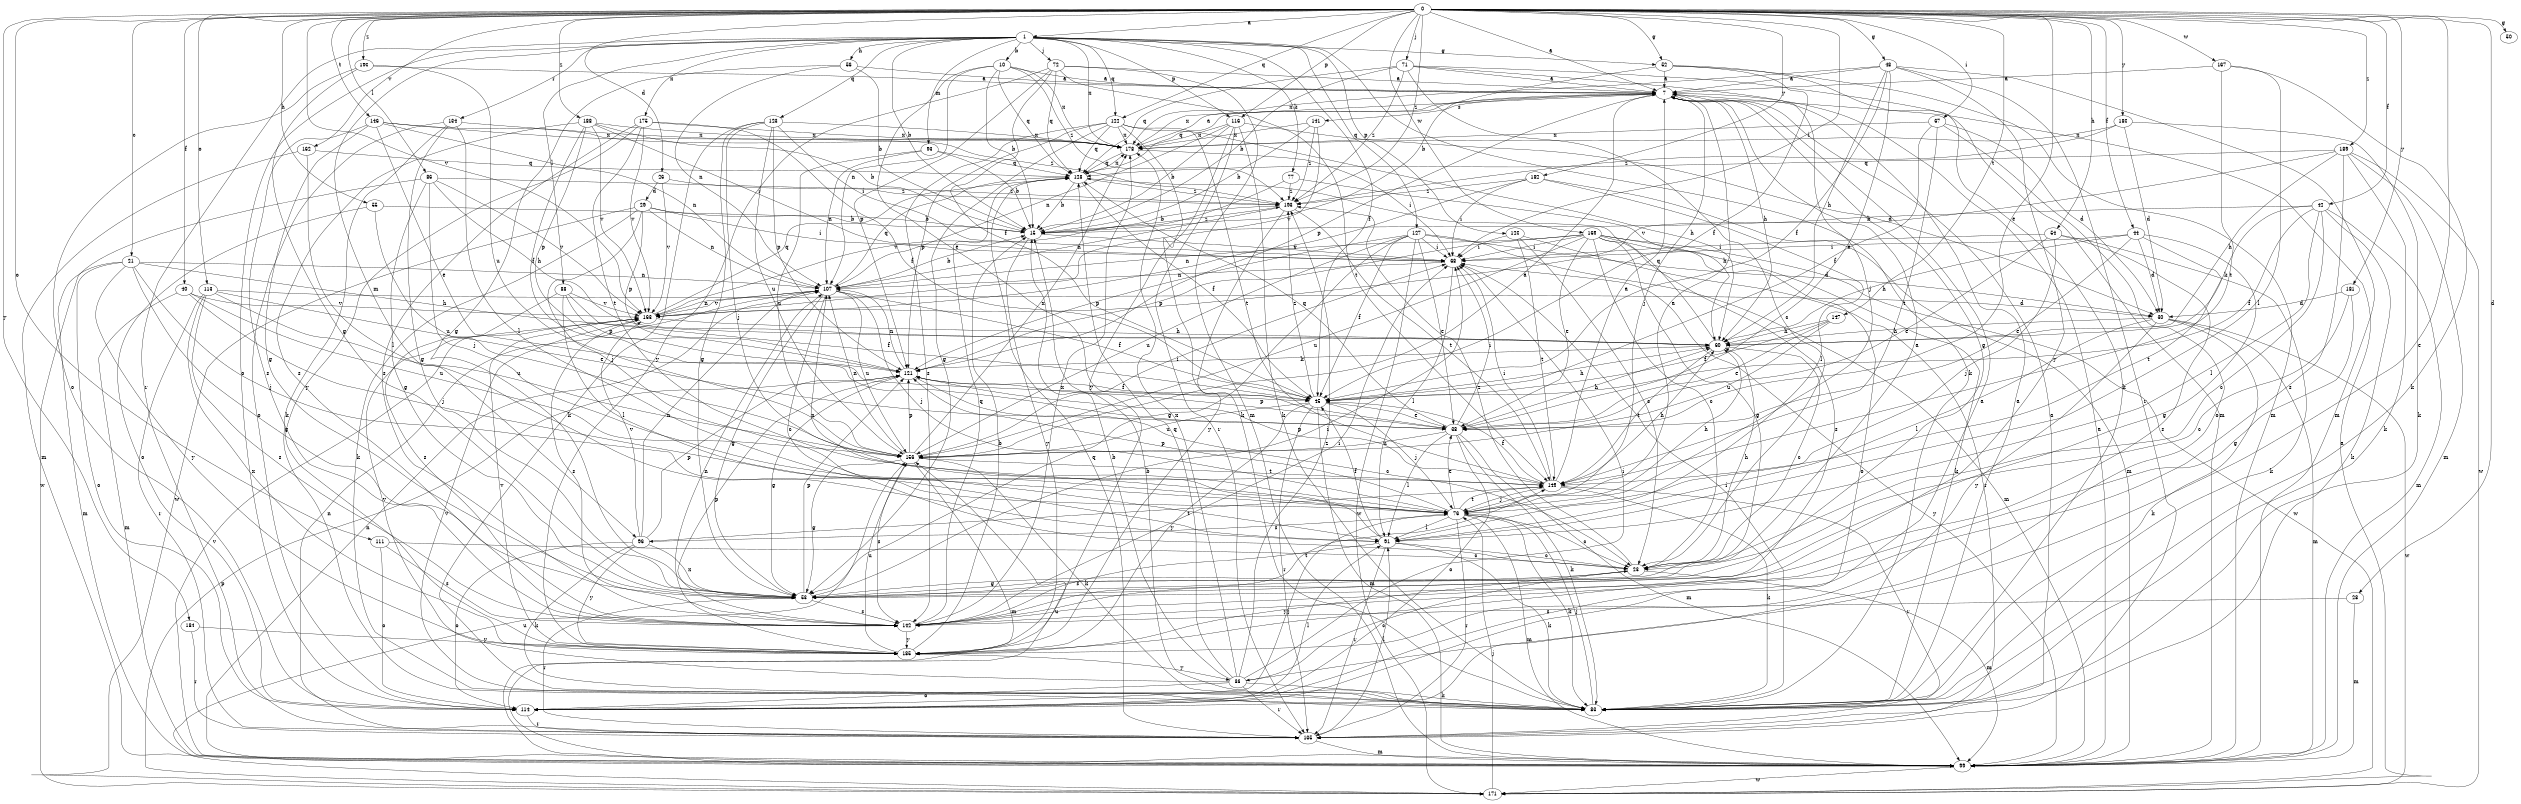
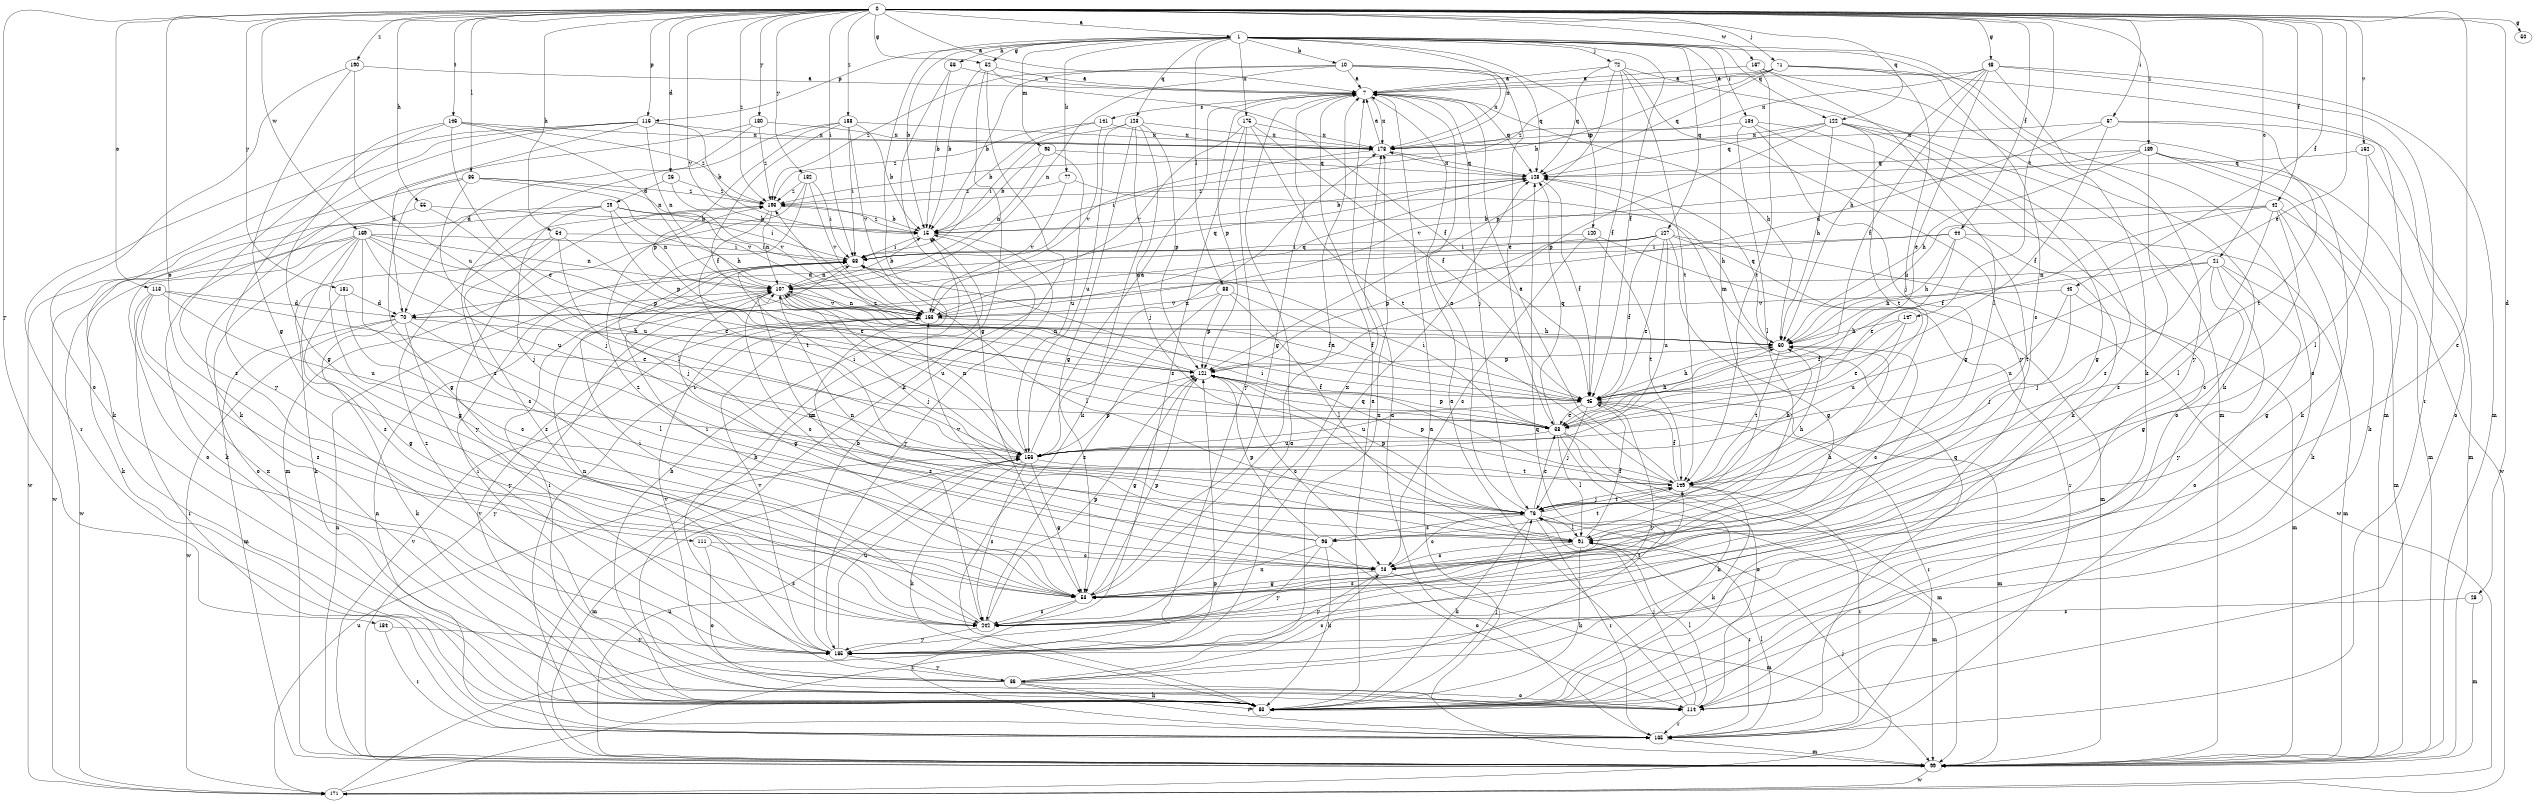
(676, 153) -> none
(2160, 318) -> (403, 318)
(1302, 360) -> (1507, 360)
(907, 626) -> (986, 626)
